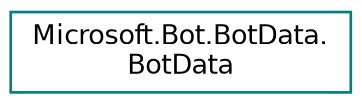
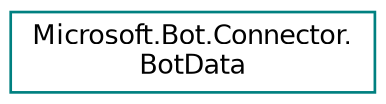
(181, 52) -> (193, 52)
